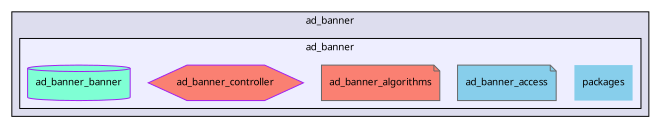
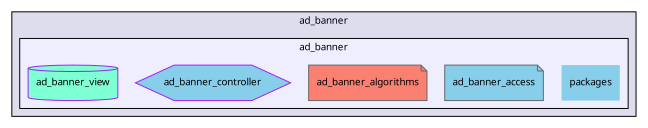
(79, 83) -> (73, 83)
(226, 83) -> (213, 83)
